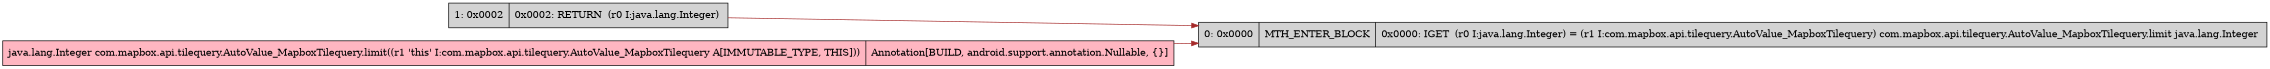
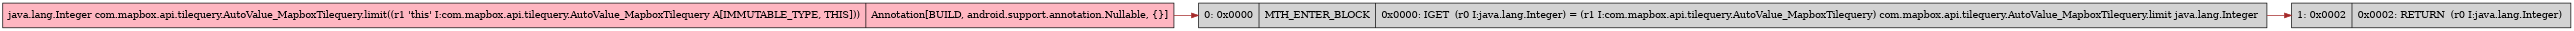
(960, 22) -> (2276, 15)
